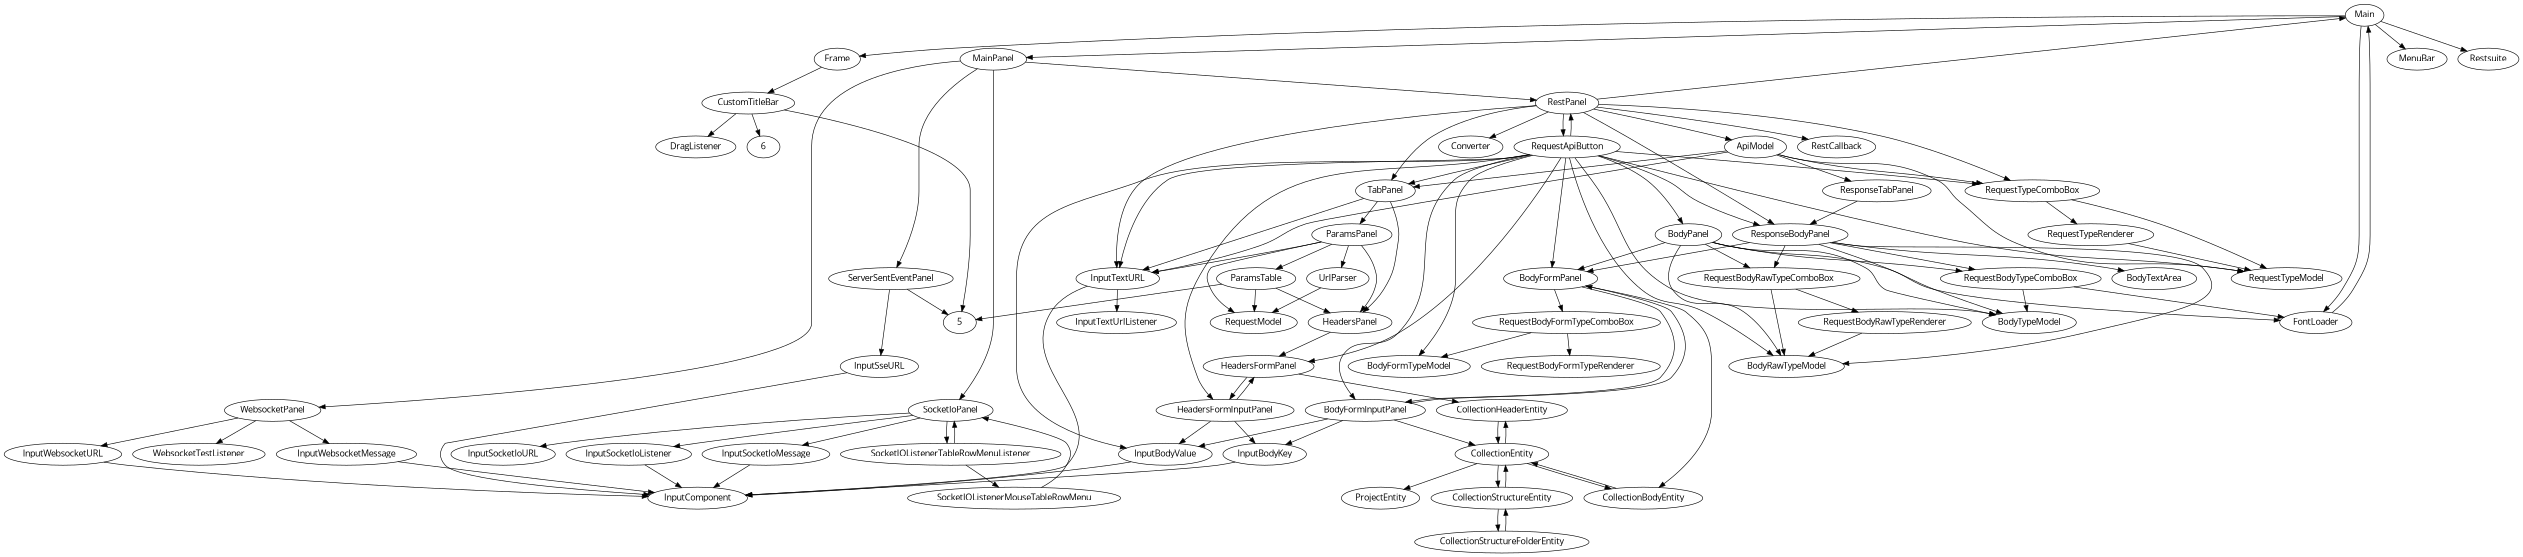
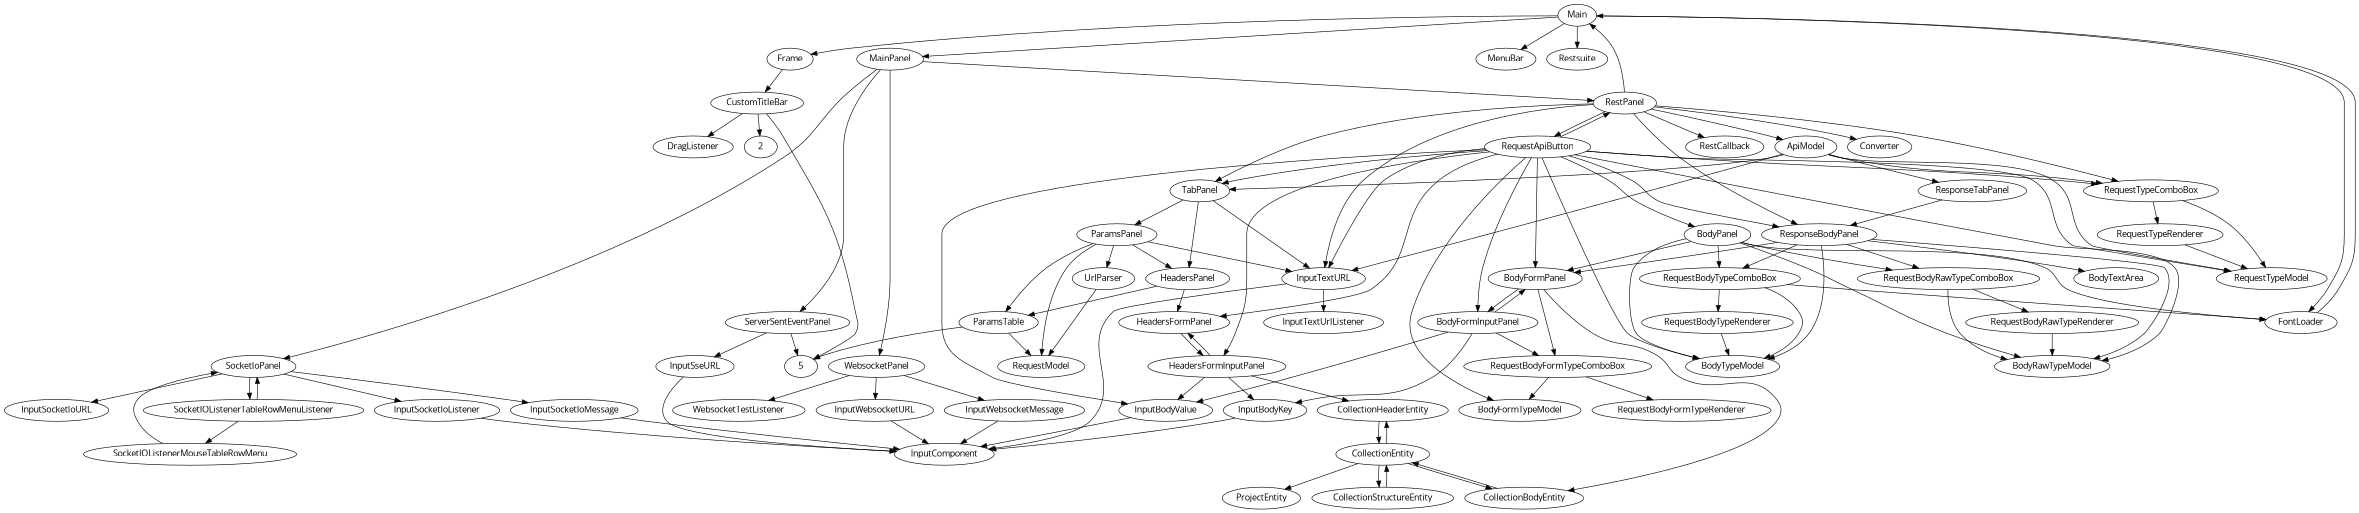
(763, 147) -> (761, 147)
(1304, 301) -> (1096, 300)
none -> (1717, 323)
(1375, 388) -> (1297, 388)
(1432, 432) -> (1515, 343)
(1502, 542) -> none
